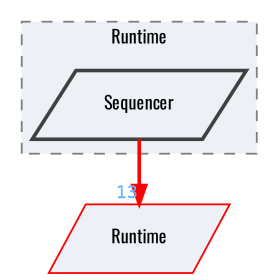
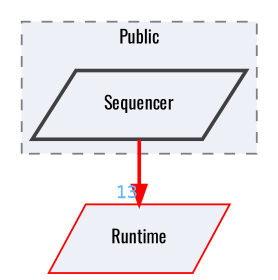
(139, 39) -> (139, 39)
